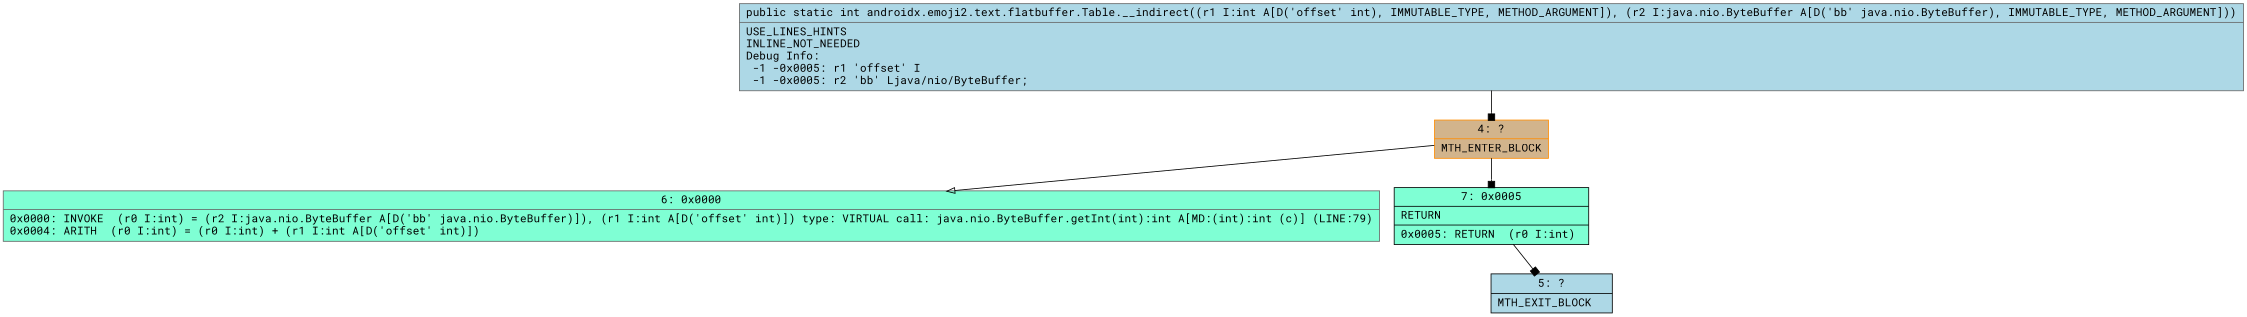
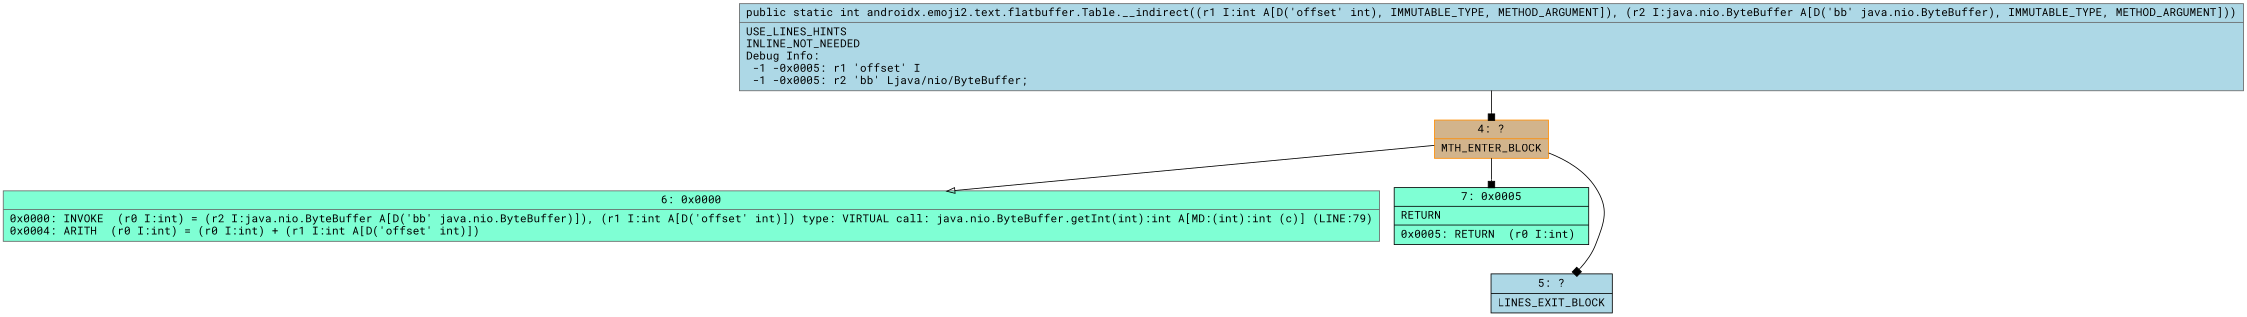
(1523, 256) -> (1602, 201)
(1545, 303) -> (1552, 303)
